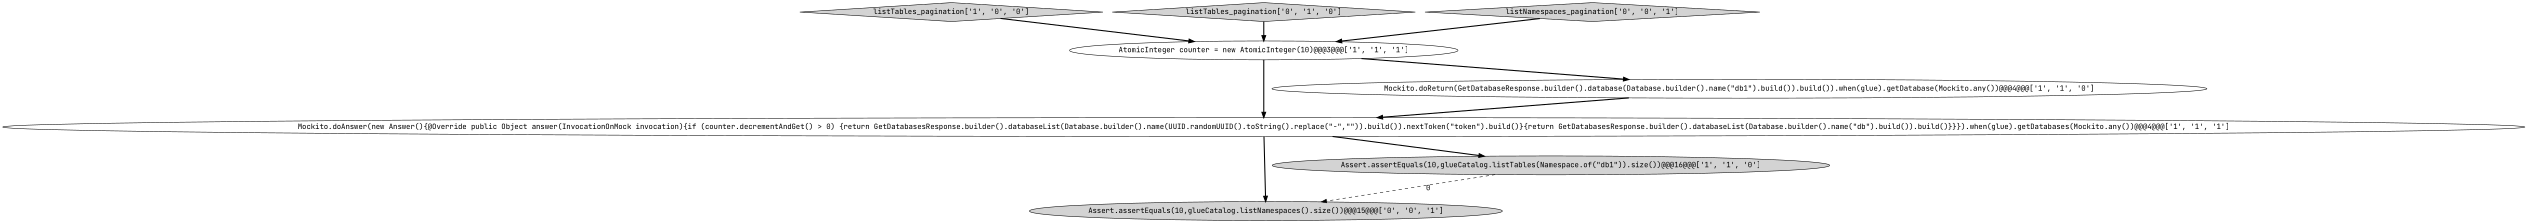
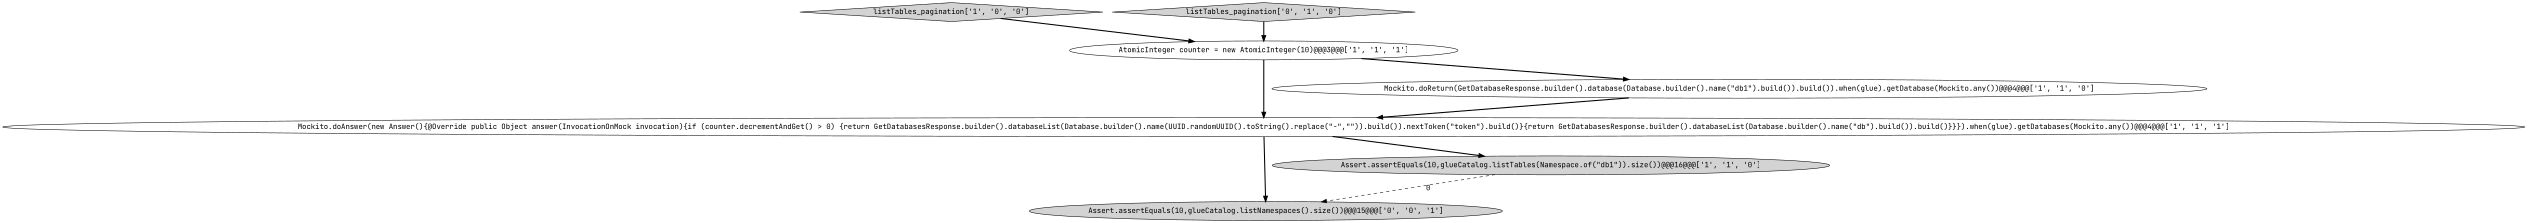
(1592, 12) -> none
